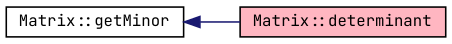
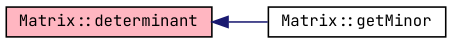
(220, 22) -> (248, 22)
